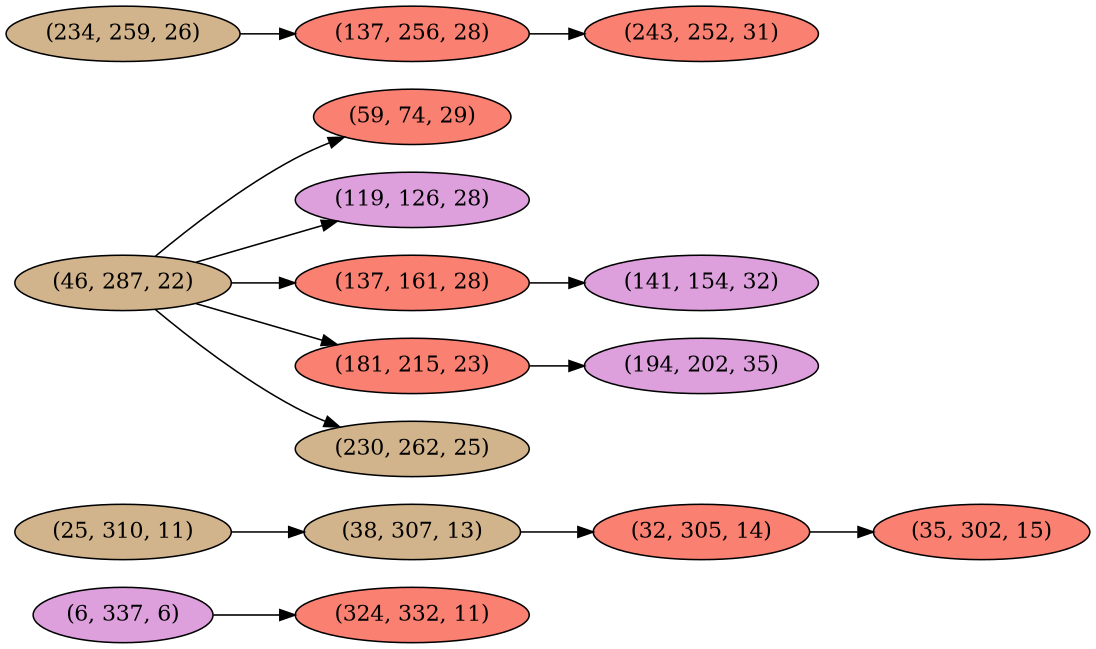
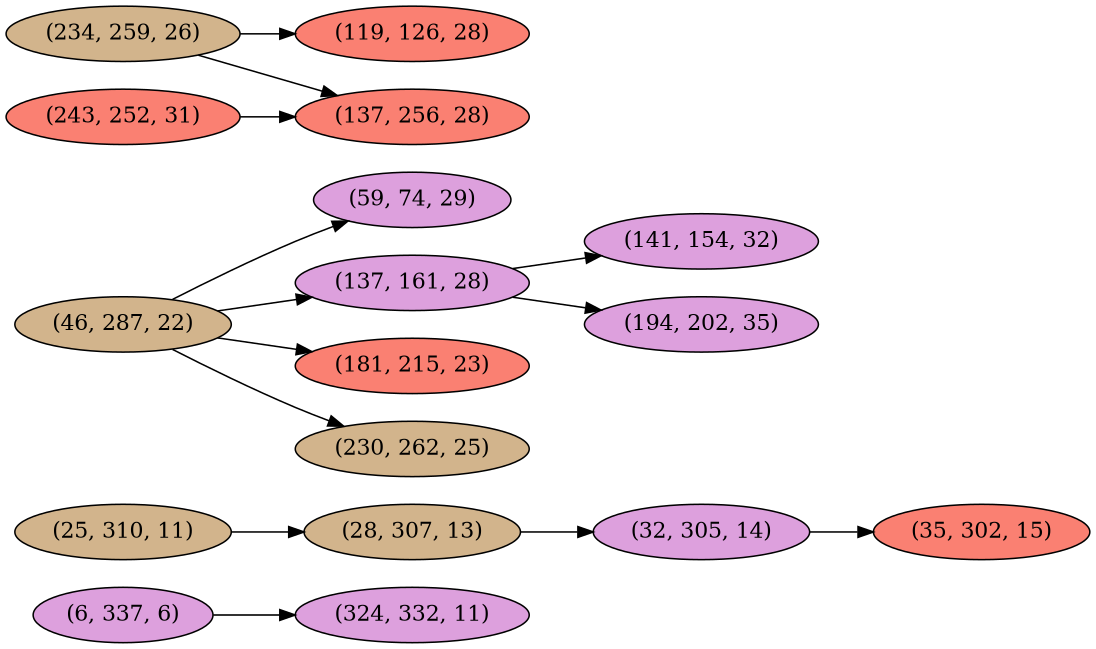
(549, 34) -> (260, 117)
(412, 117) -> (412, 200)
(412, 200) -> (412, 34)
(259, 244) -> (260, 34)
(412, 283) -> (412, 283)
(549, 366) -> (549, 303)
(412, 532) -> (412, 532)
(701, 532) -> (701, 532)
(412, 615) -> (412, 615)
